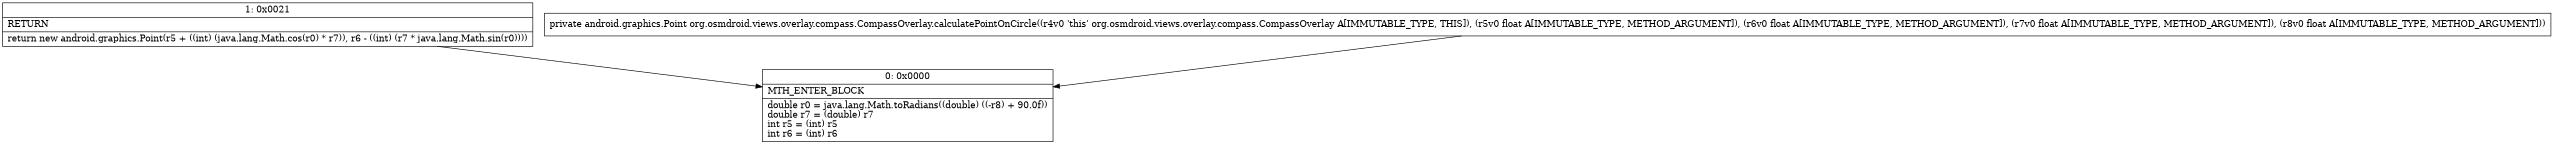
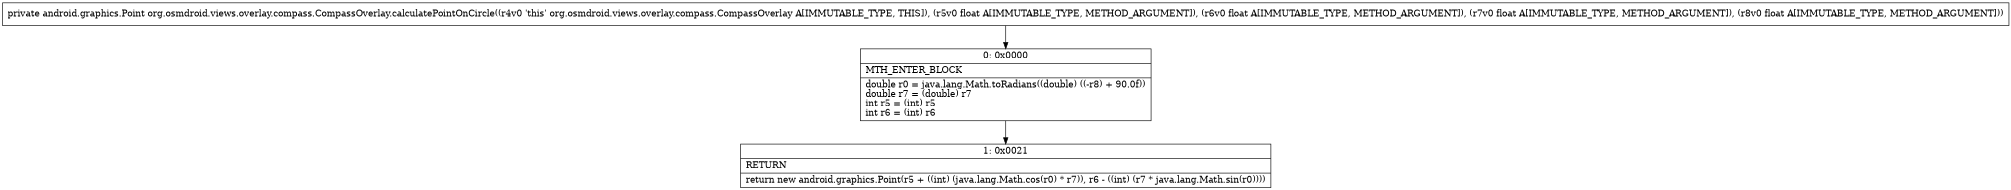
(597, 66) -> (1006, 129)
